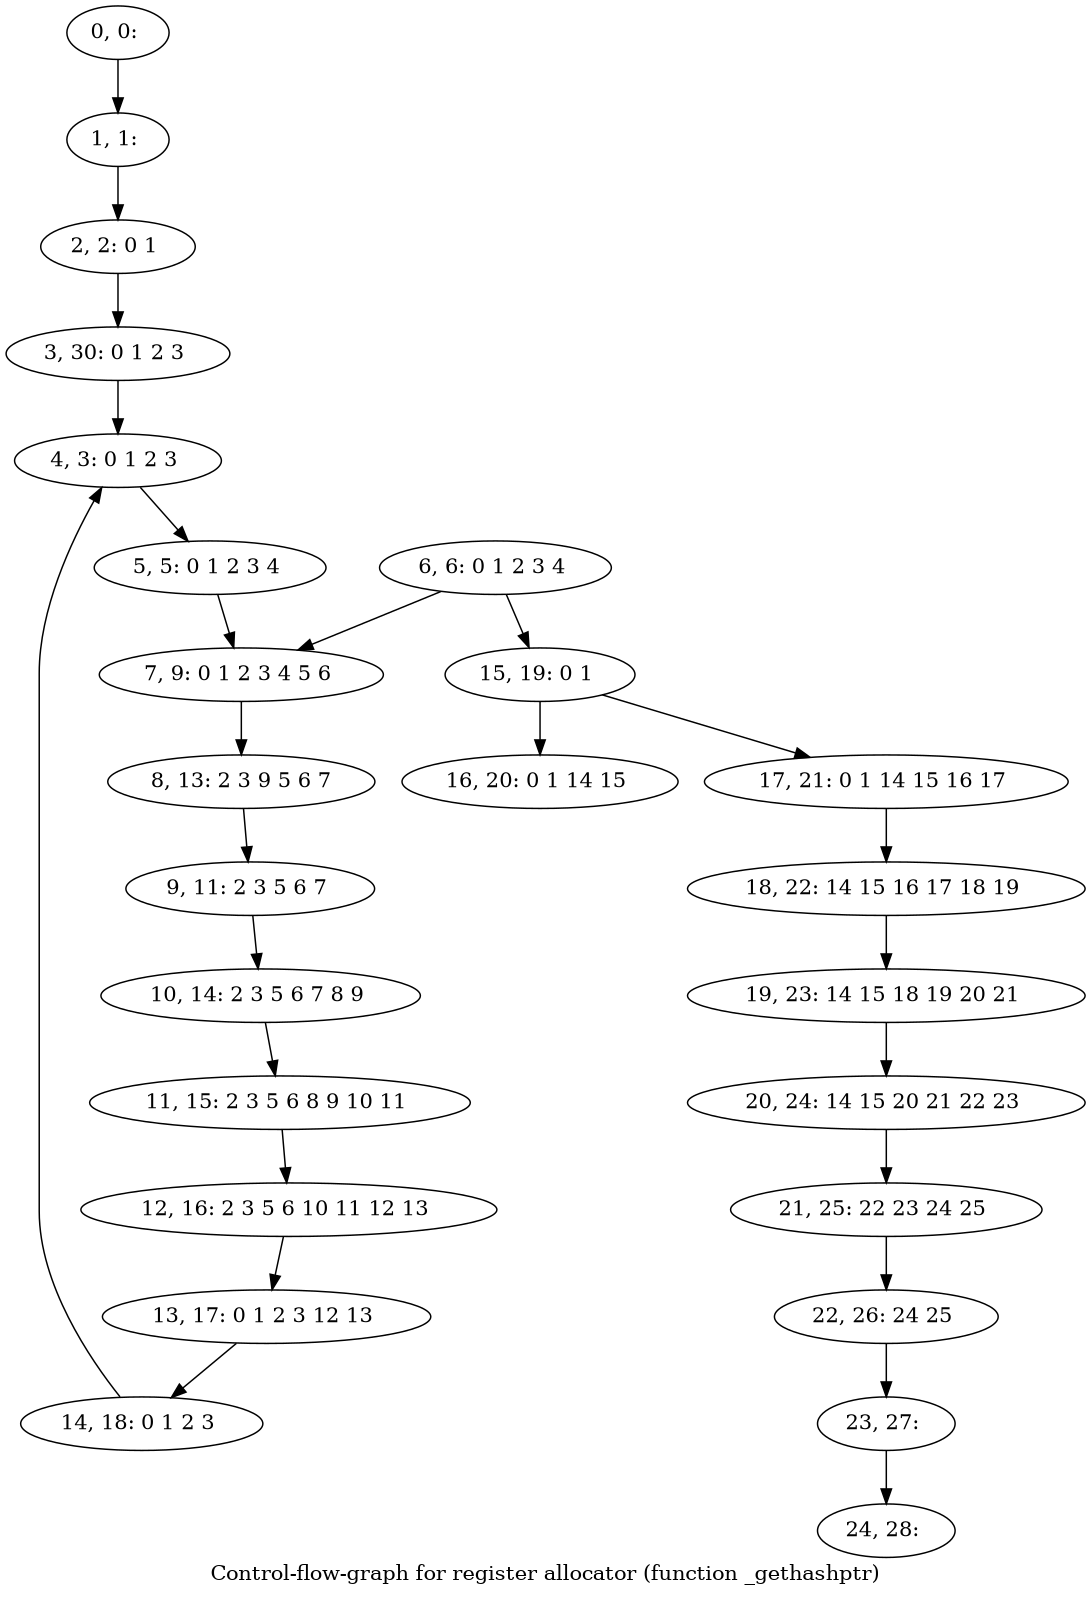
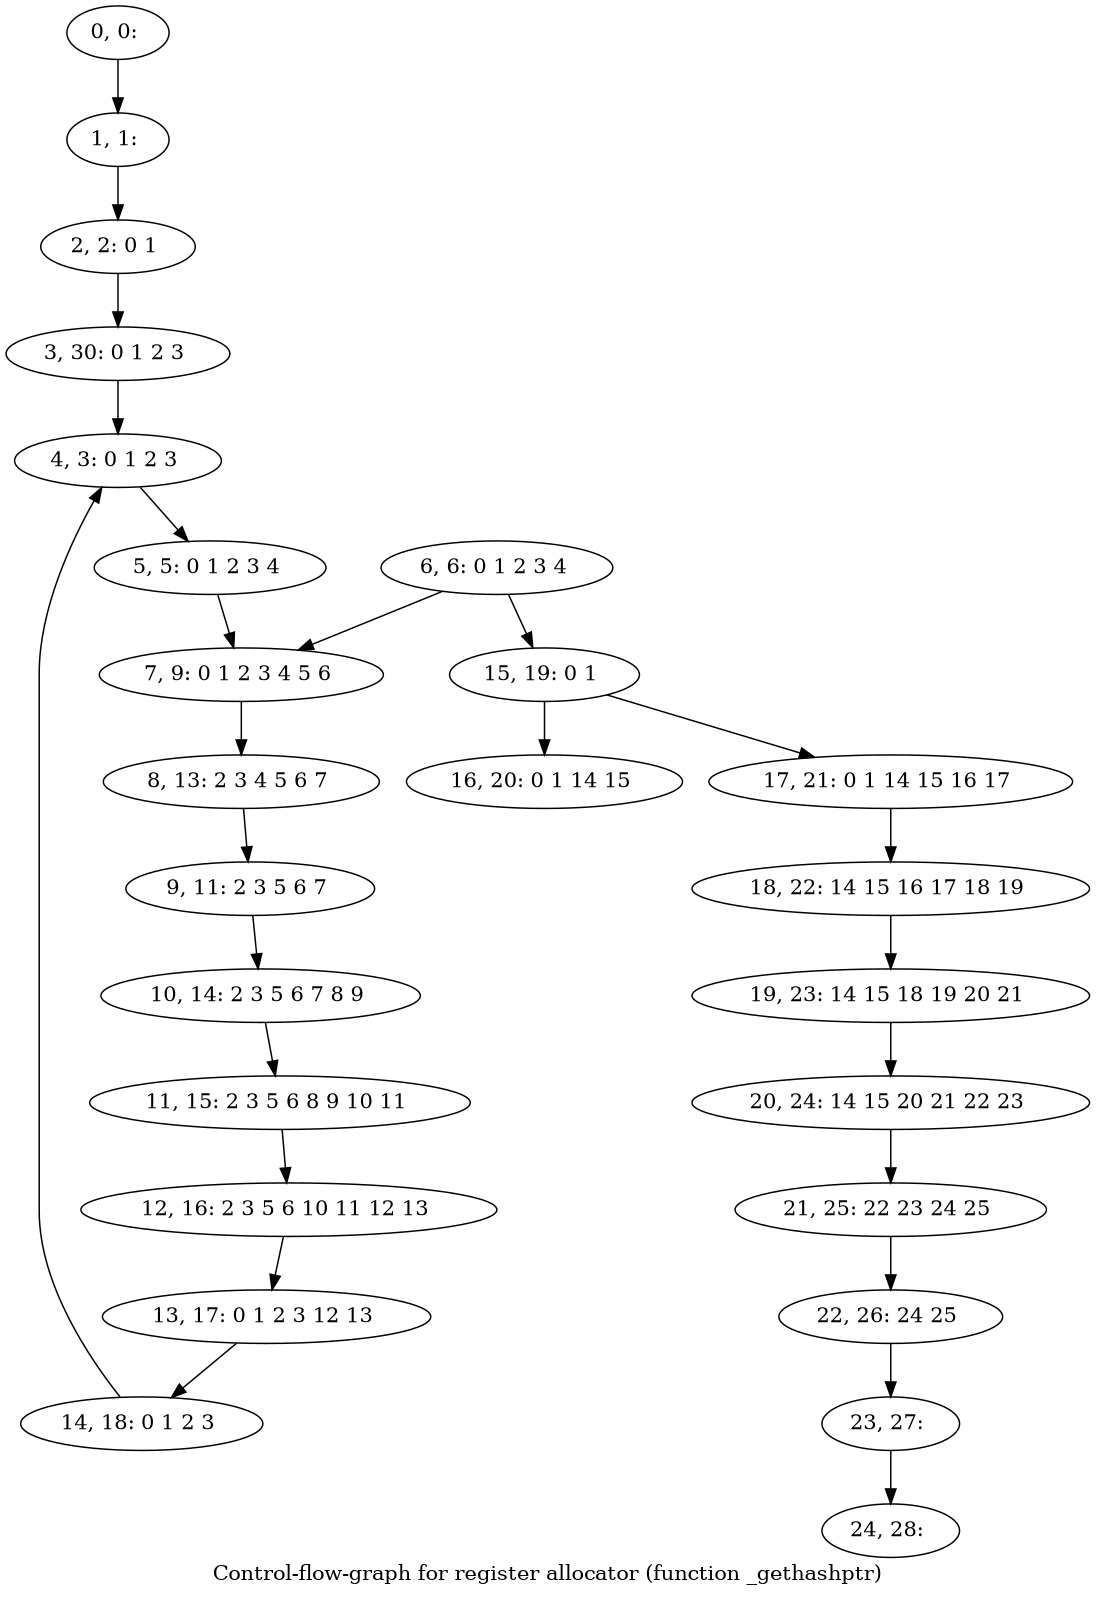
(241, 782) -> (241, 782)
